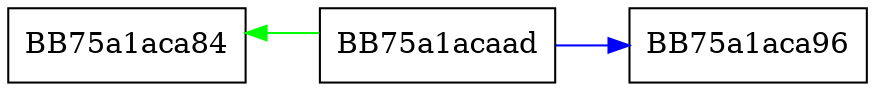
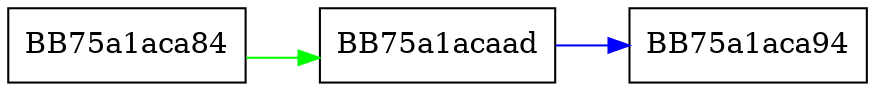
(293, 33) -> (272, 58)
(748, 45) -> (748, 45)
